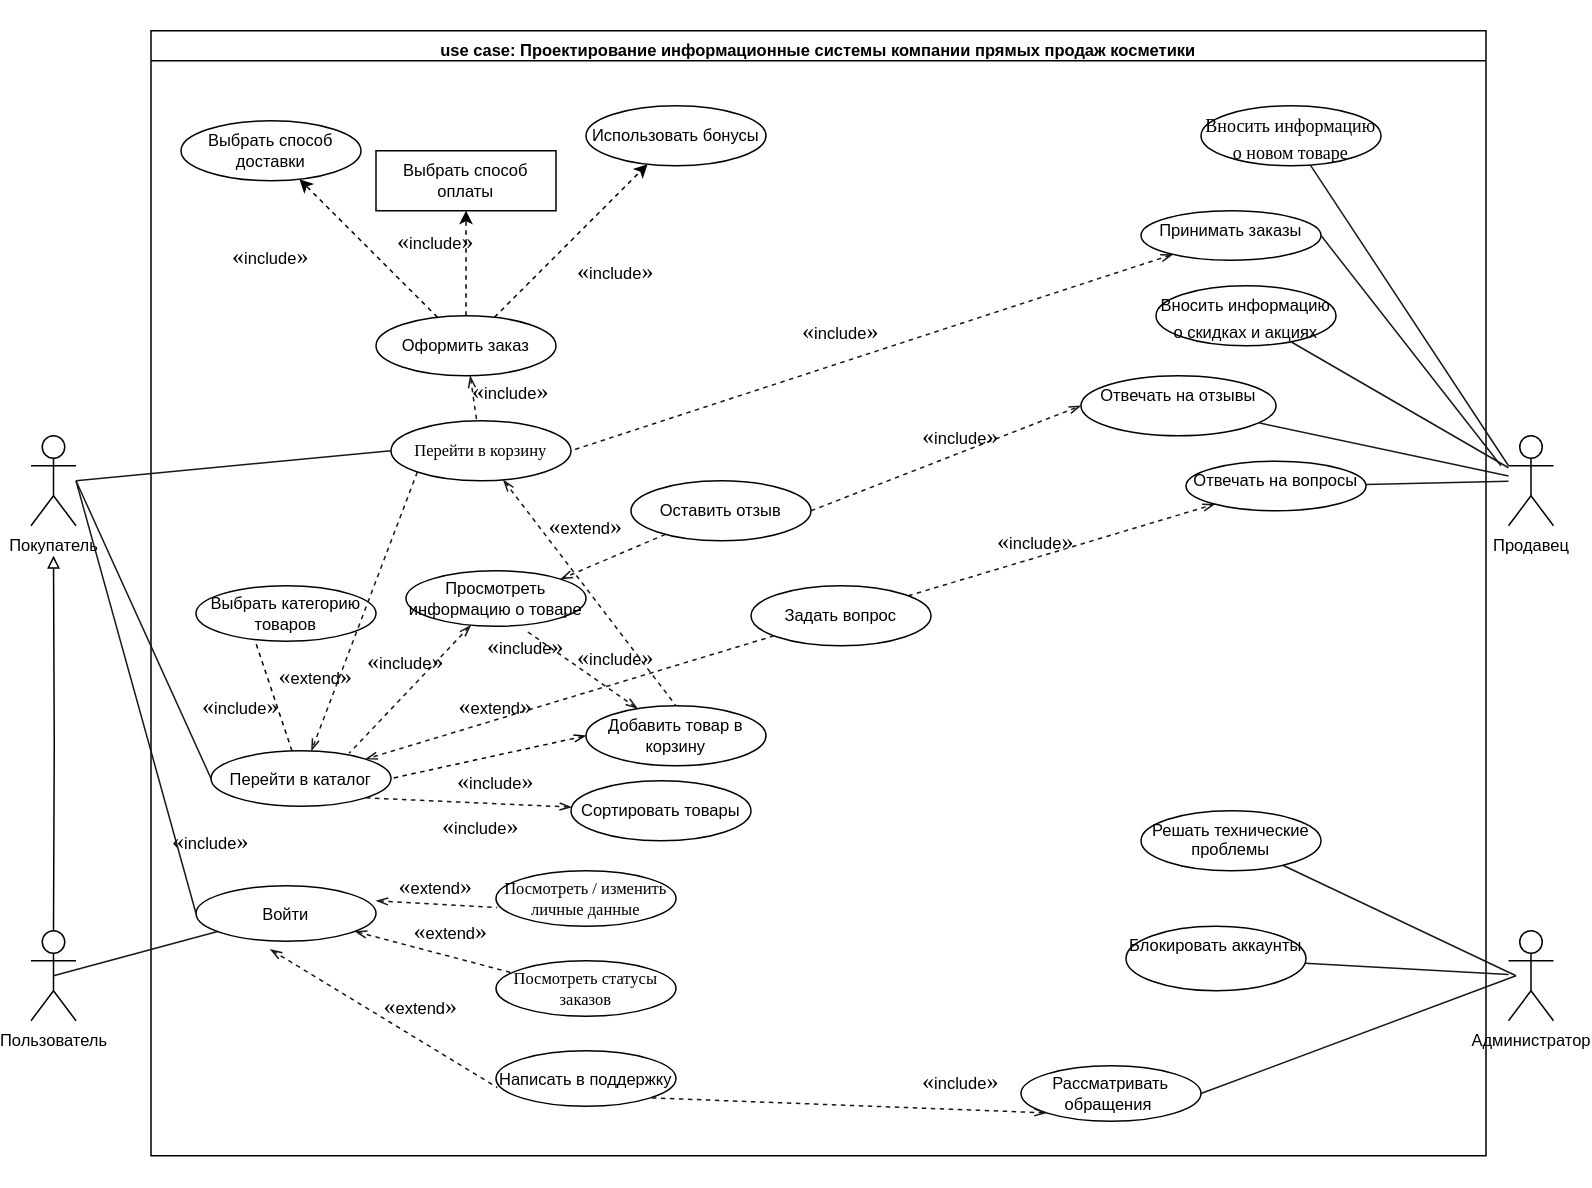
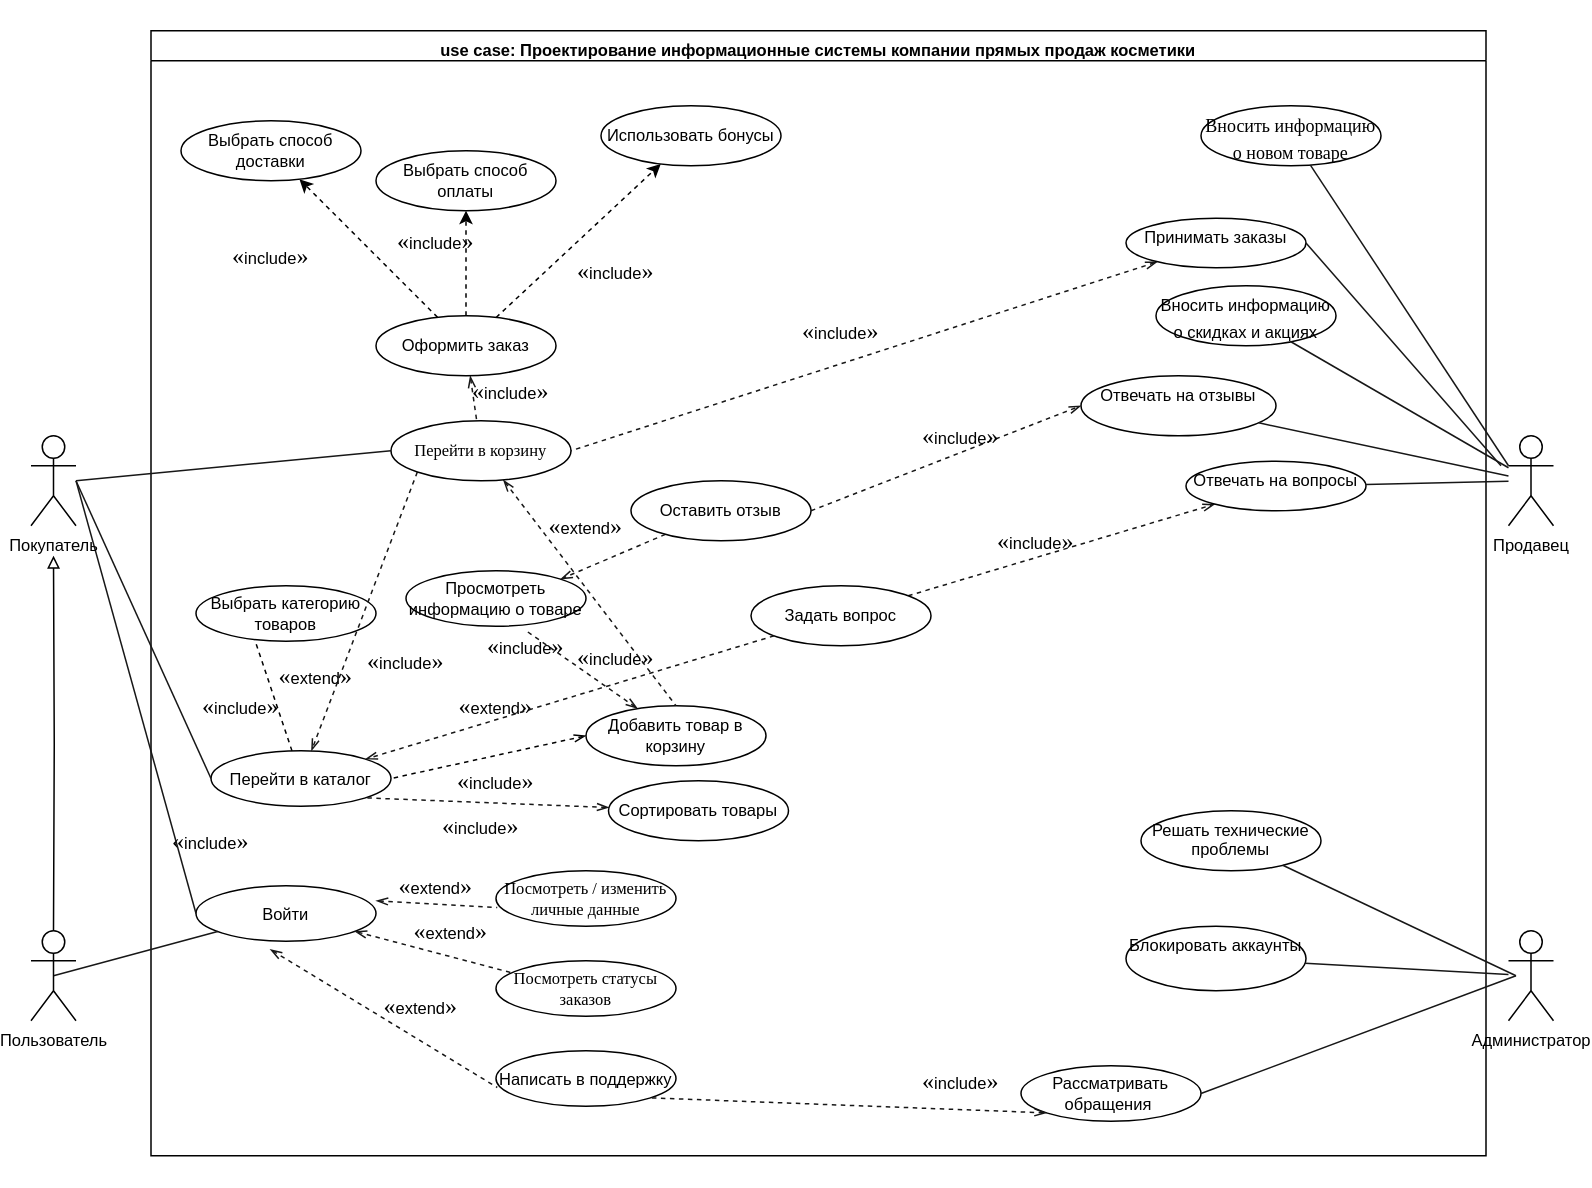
(676, 136) -> (691, 136)
(466, 181) -> (466, 181)
(1231, 236) -> (1216, 243)
(409, 690) -> none
(661, 811) -> (698, 811)
